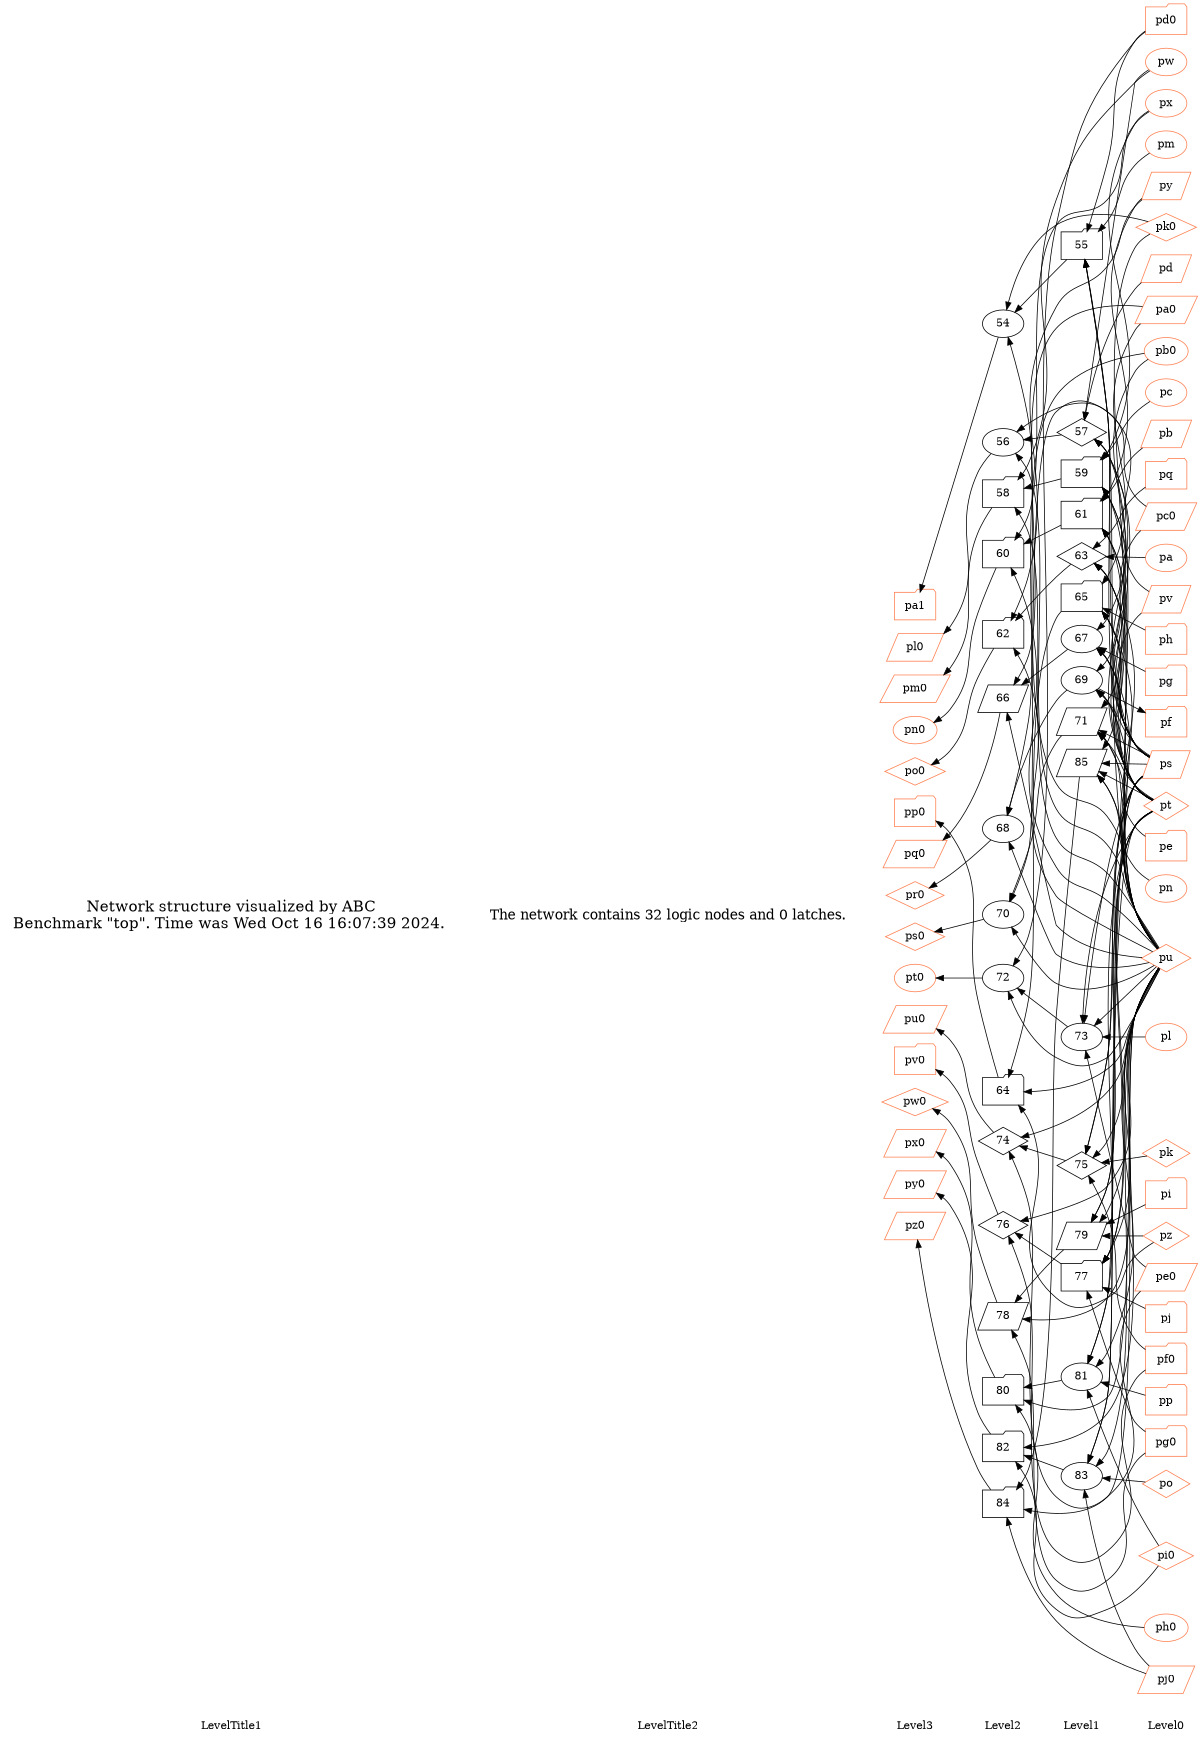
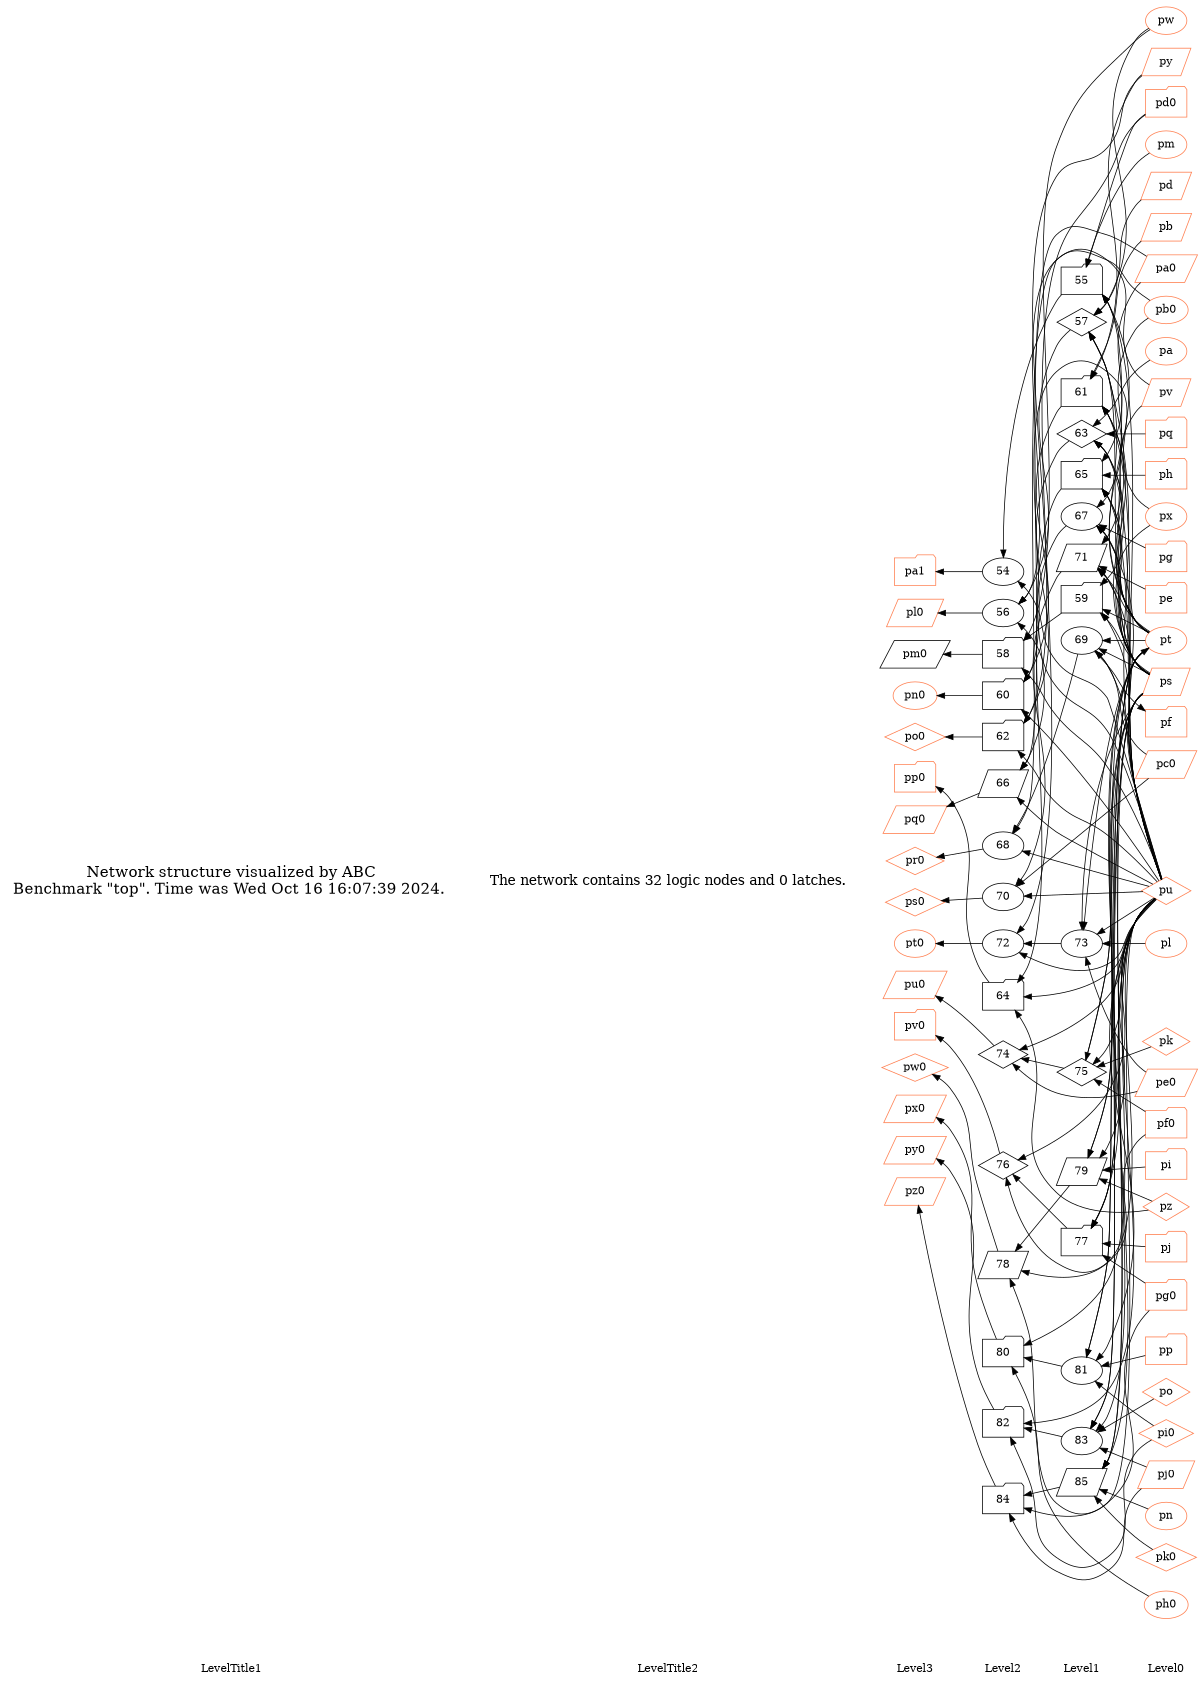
(1074, 218) -> none
(1166, 393) -> none
(915, 689) -> (915, 654)
(1166, 806) -> (1166, 641)
(1113, 974) -> (1112, 855)
